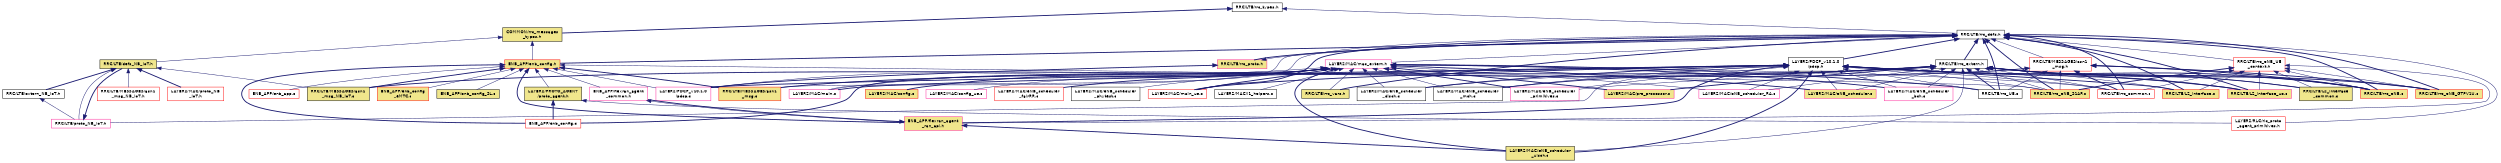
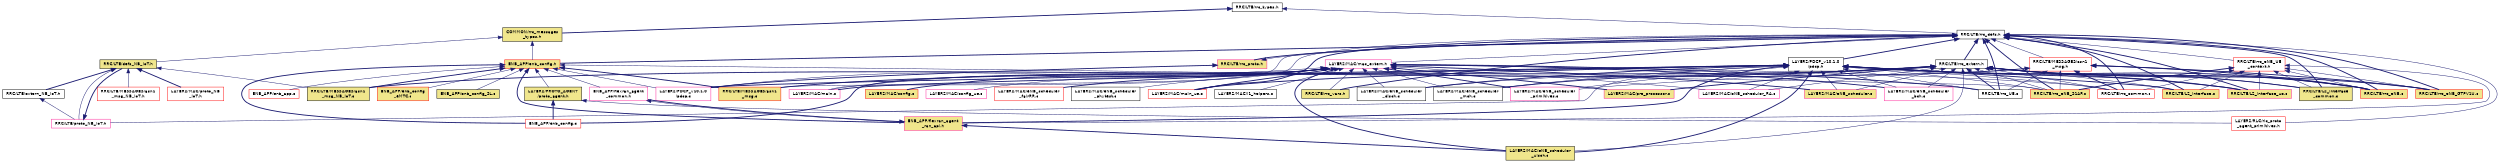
none -> (2172, 44)
